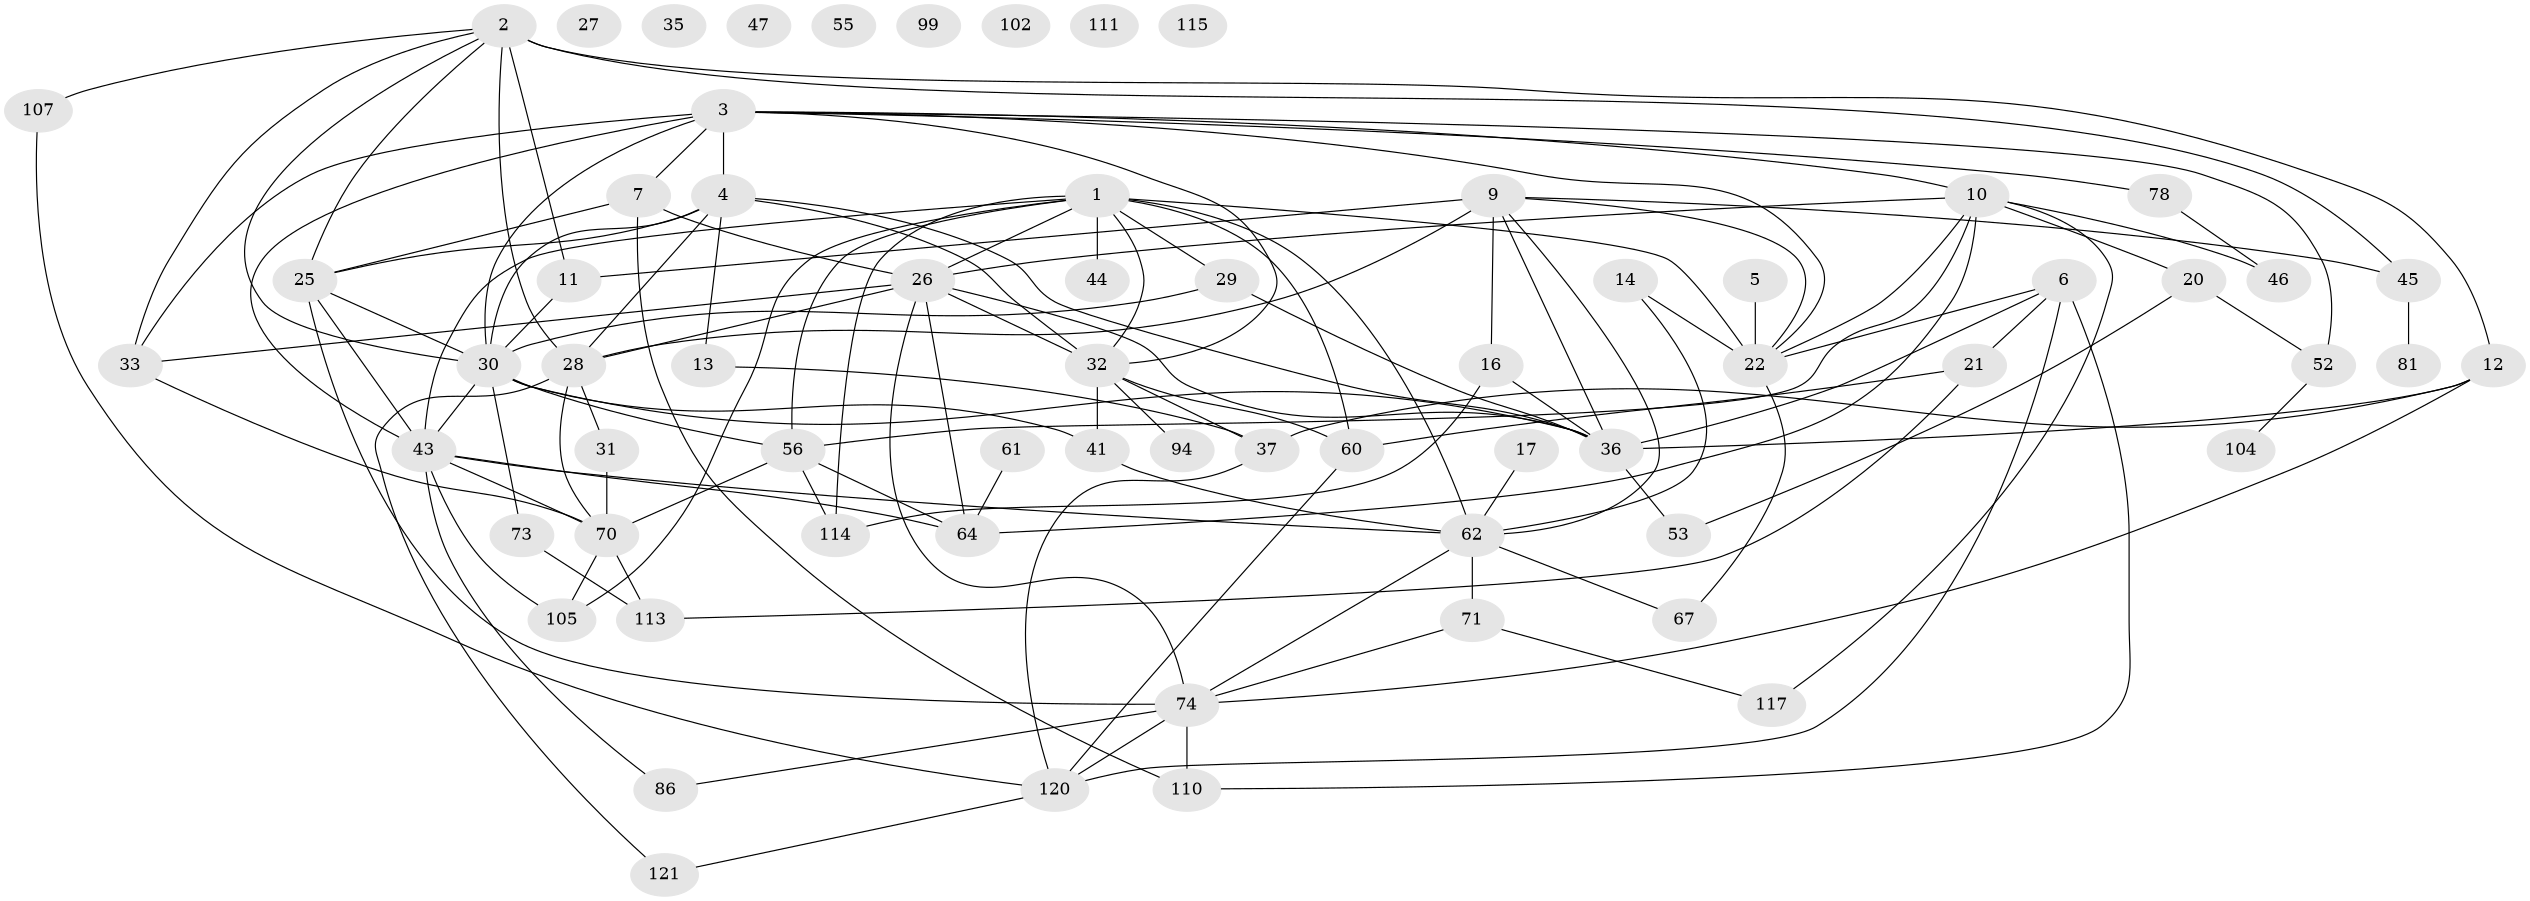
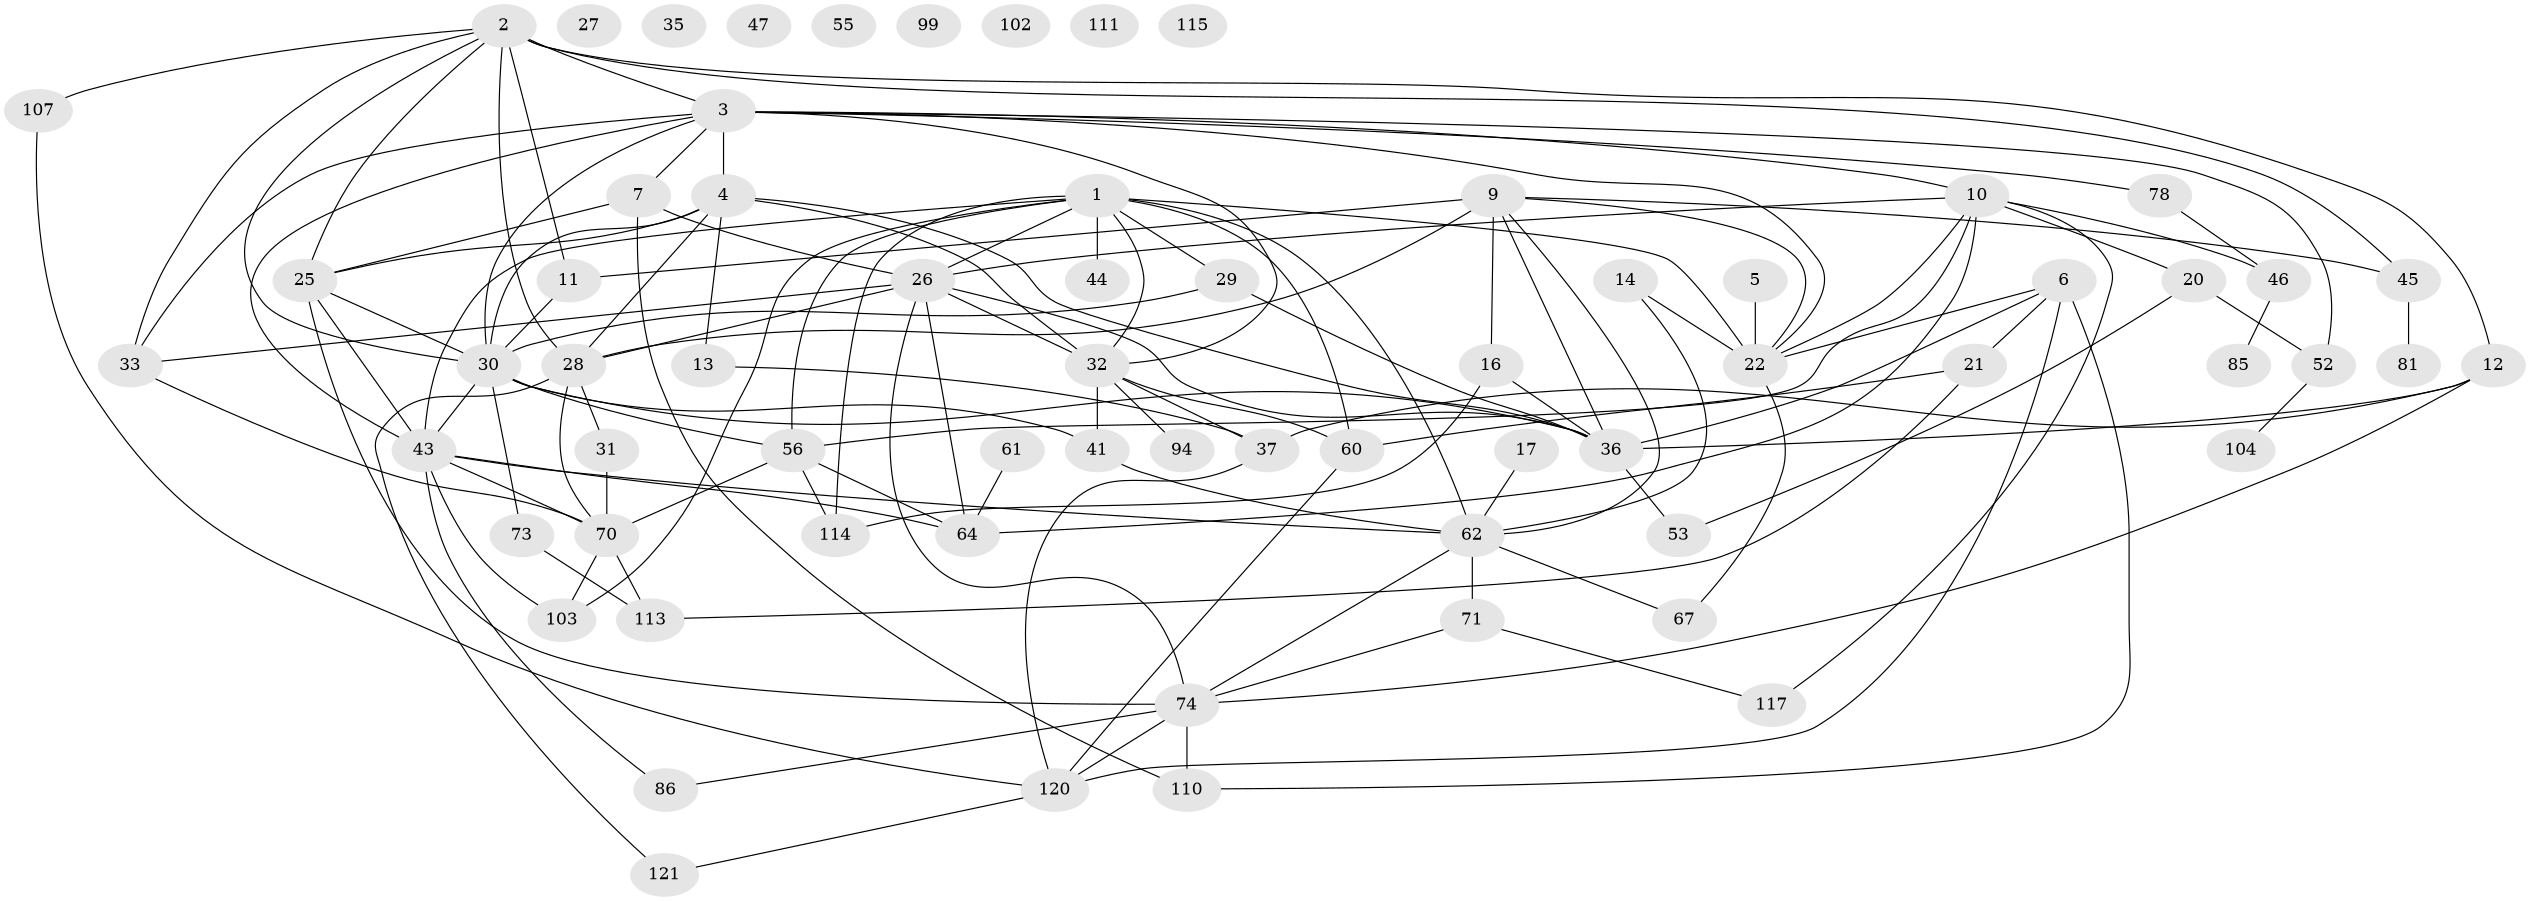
none -> (612, 72)
none -> (2239, 366)
(562, 620) -> (562, 620)
